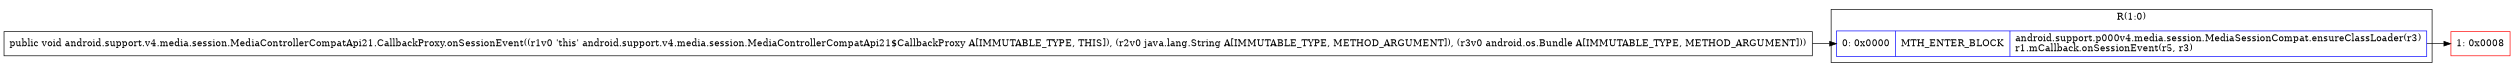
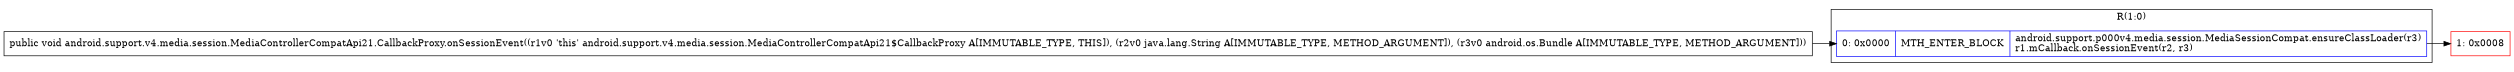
(2104, 48) -> (2104, 48)
